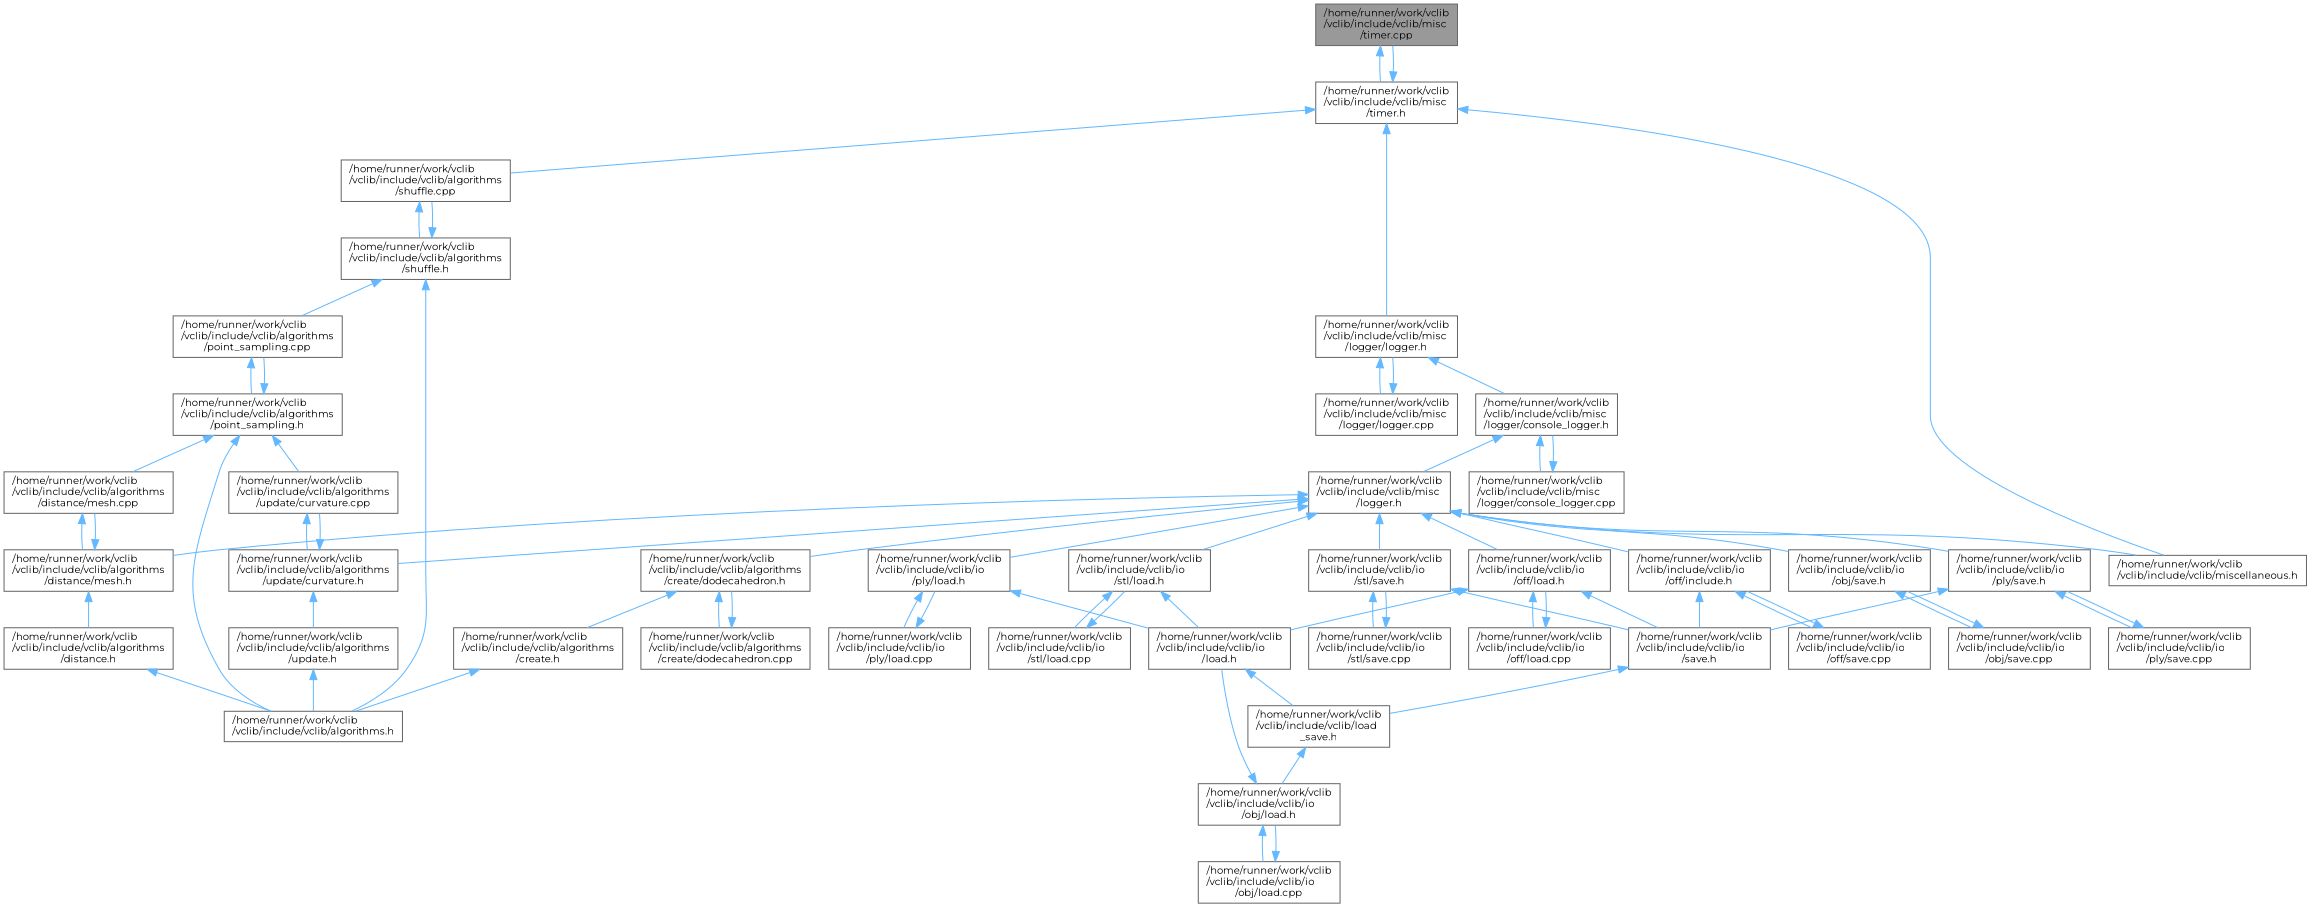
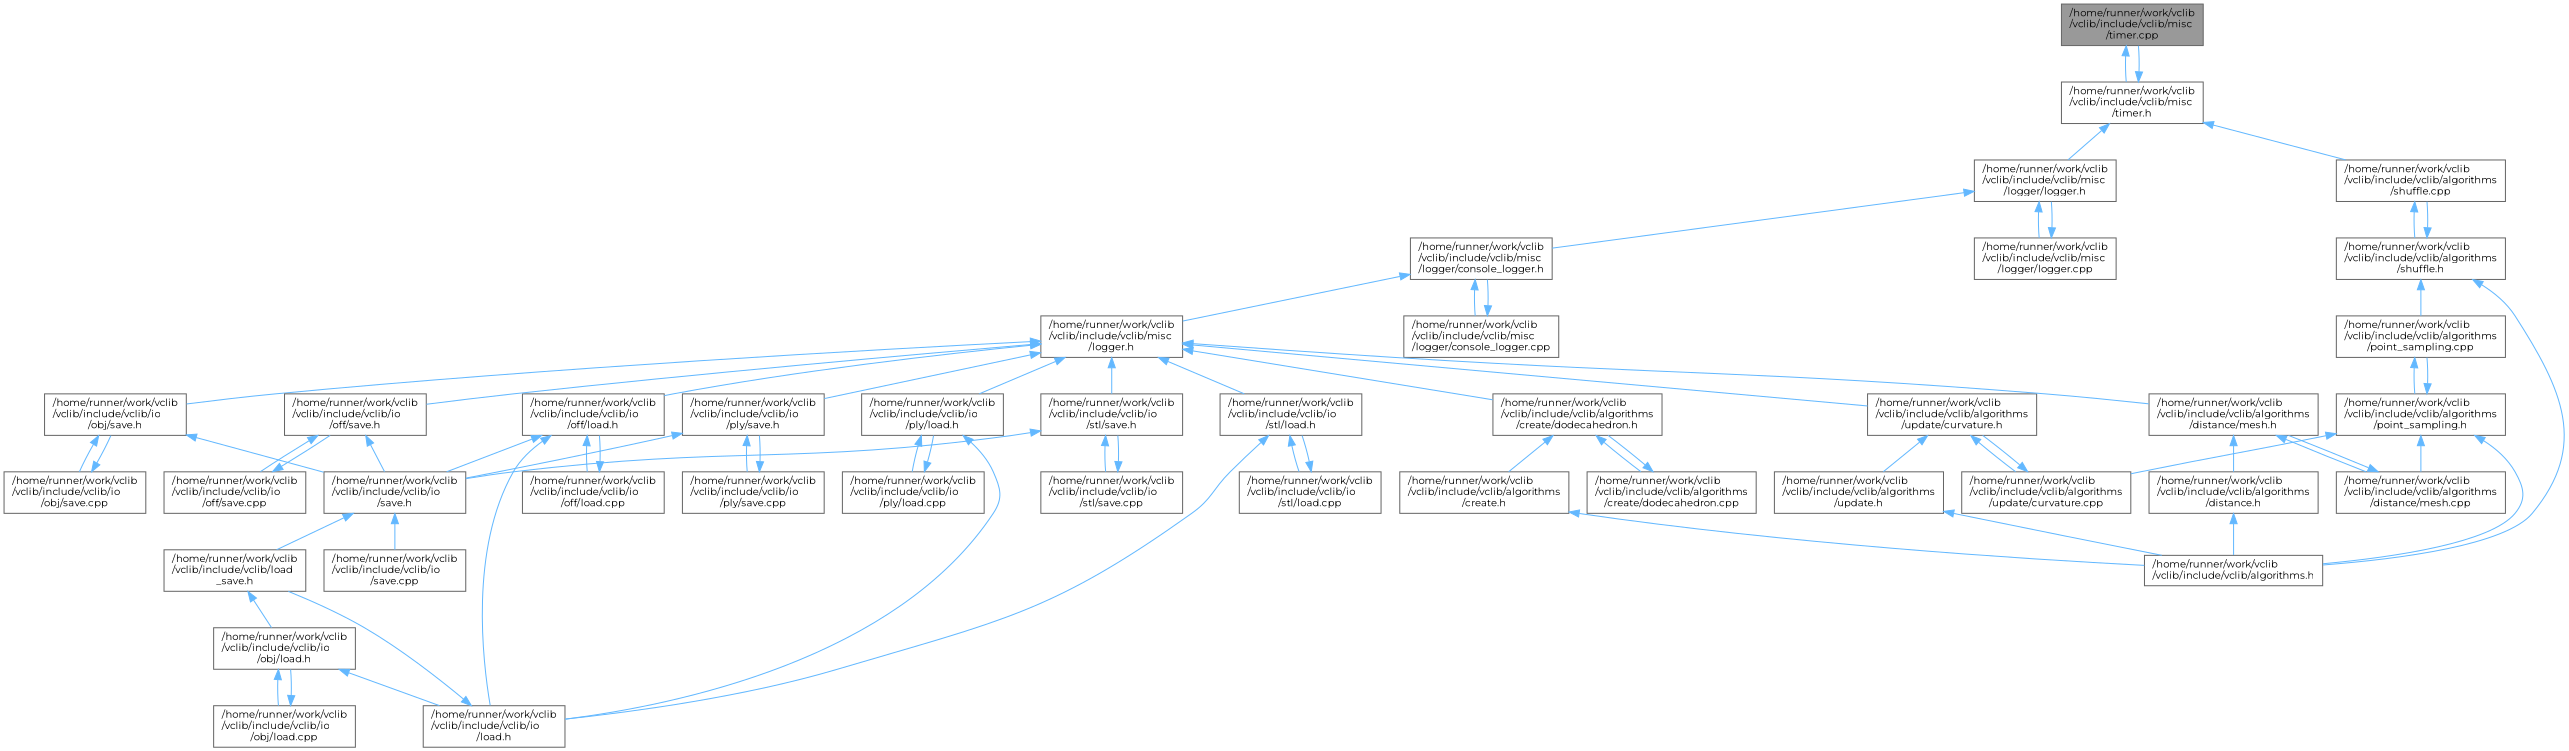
none -> (260, 455)
none -> (395, 571)
(1699, 571) -> (355, 415)
(2208, 571) -> none
